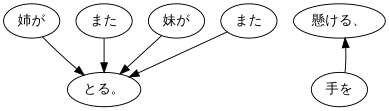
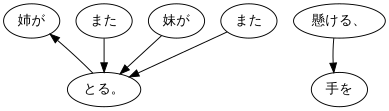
(59, 53) -> (76, 56)
(346, 60) -> (333, 50)
